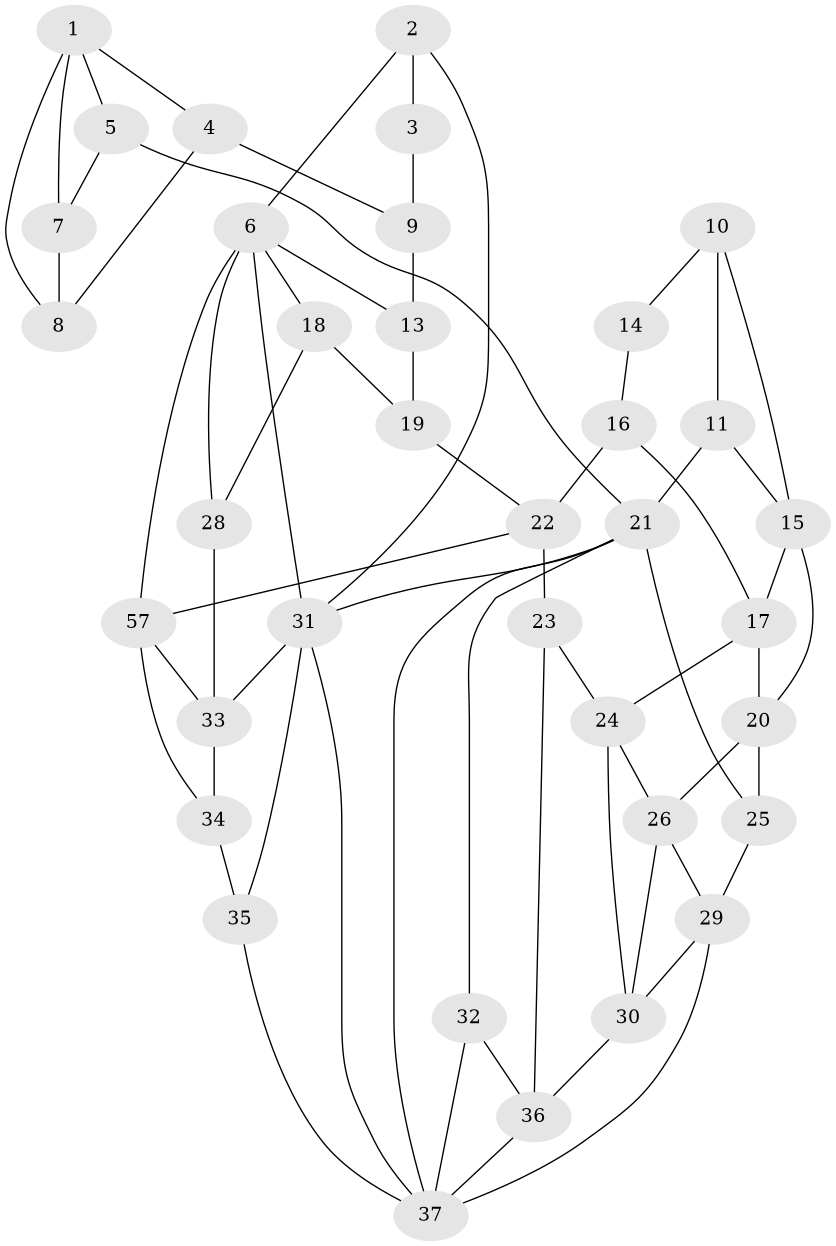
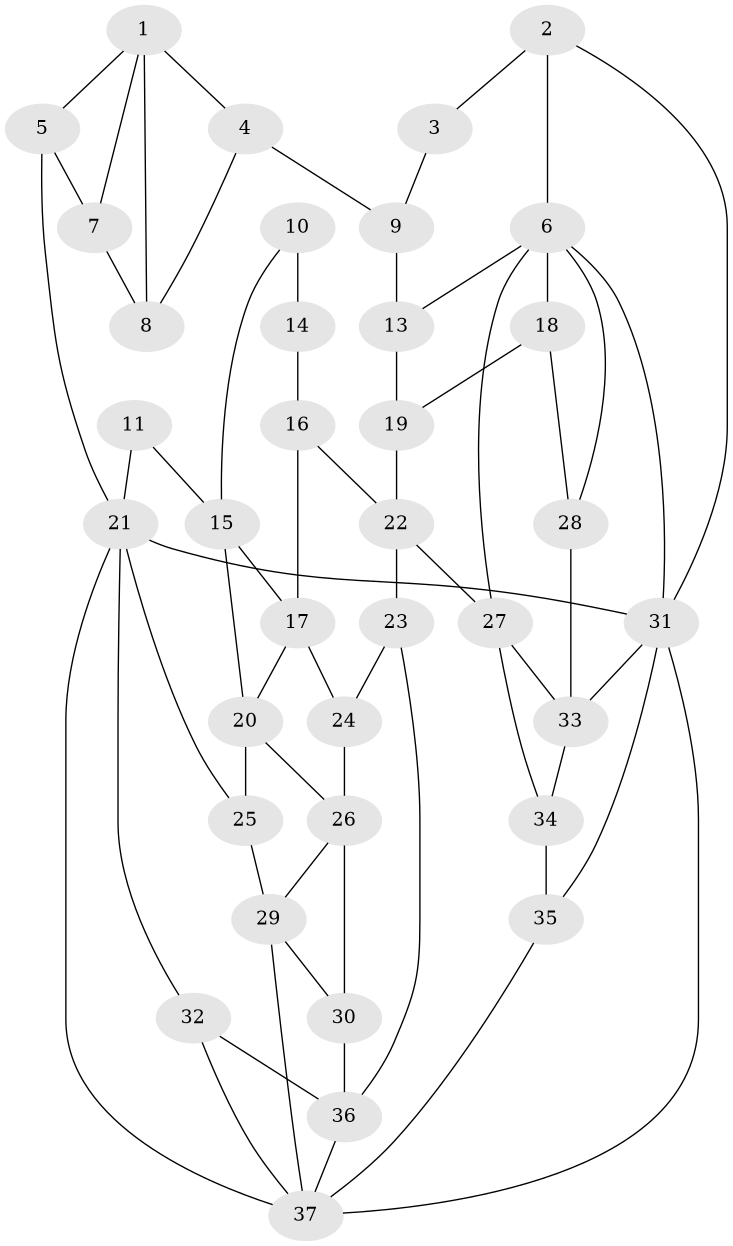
(718, 327) -> none
(139, 623) -> (495, 623)
(613, 870) -> none
